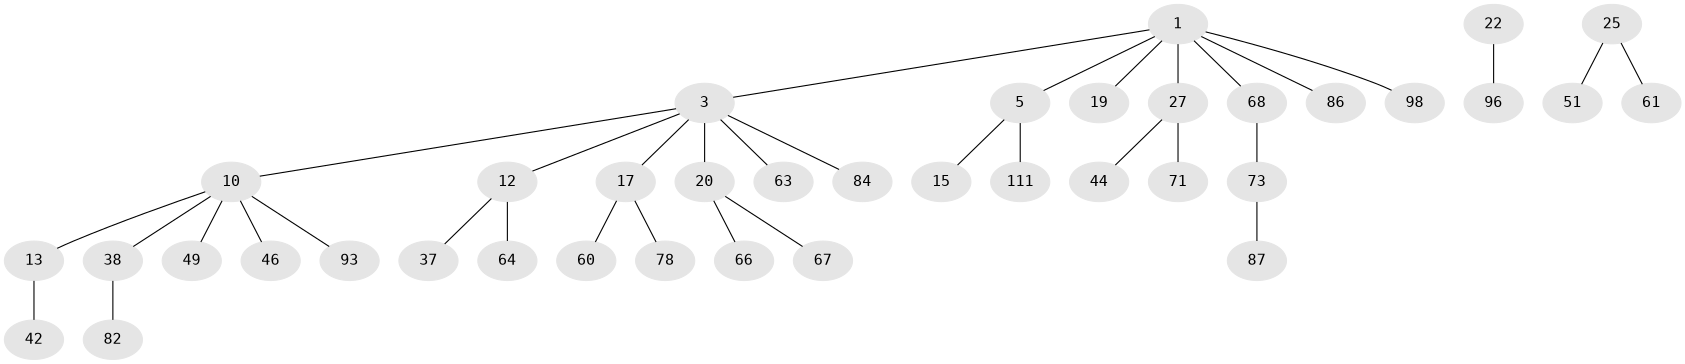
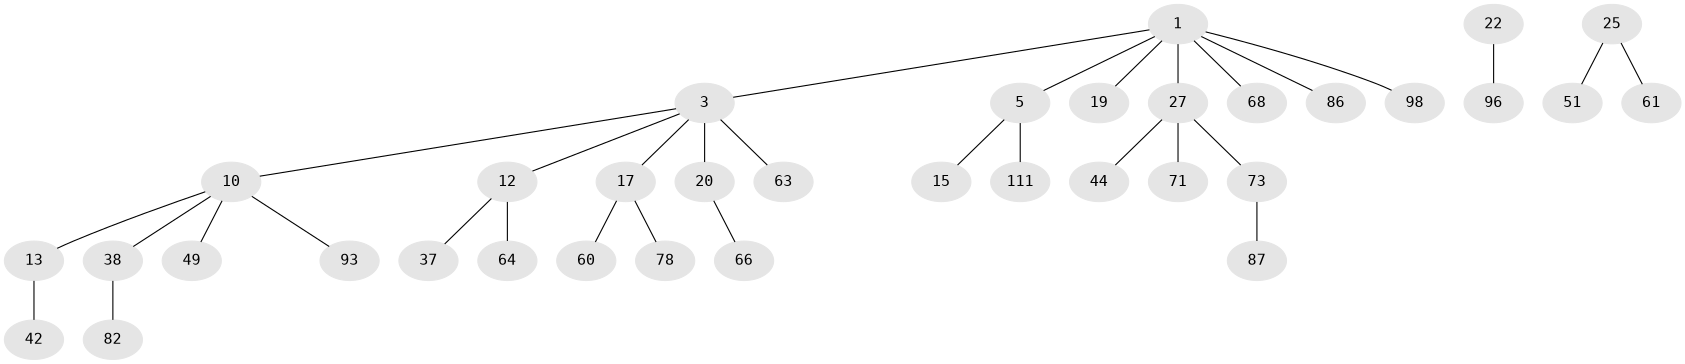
(1257, 143) -> (1217, 142)
(862, 182) -> none
(271, 261) -> none
(823, 261) -> none
